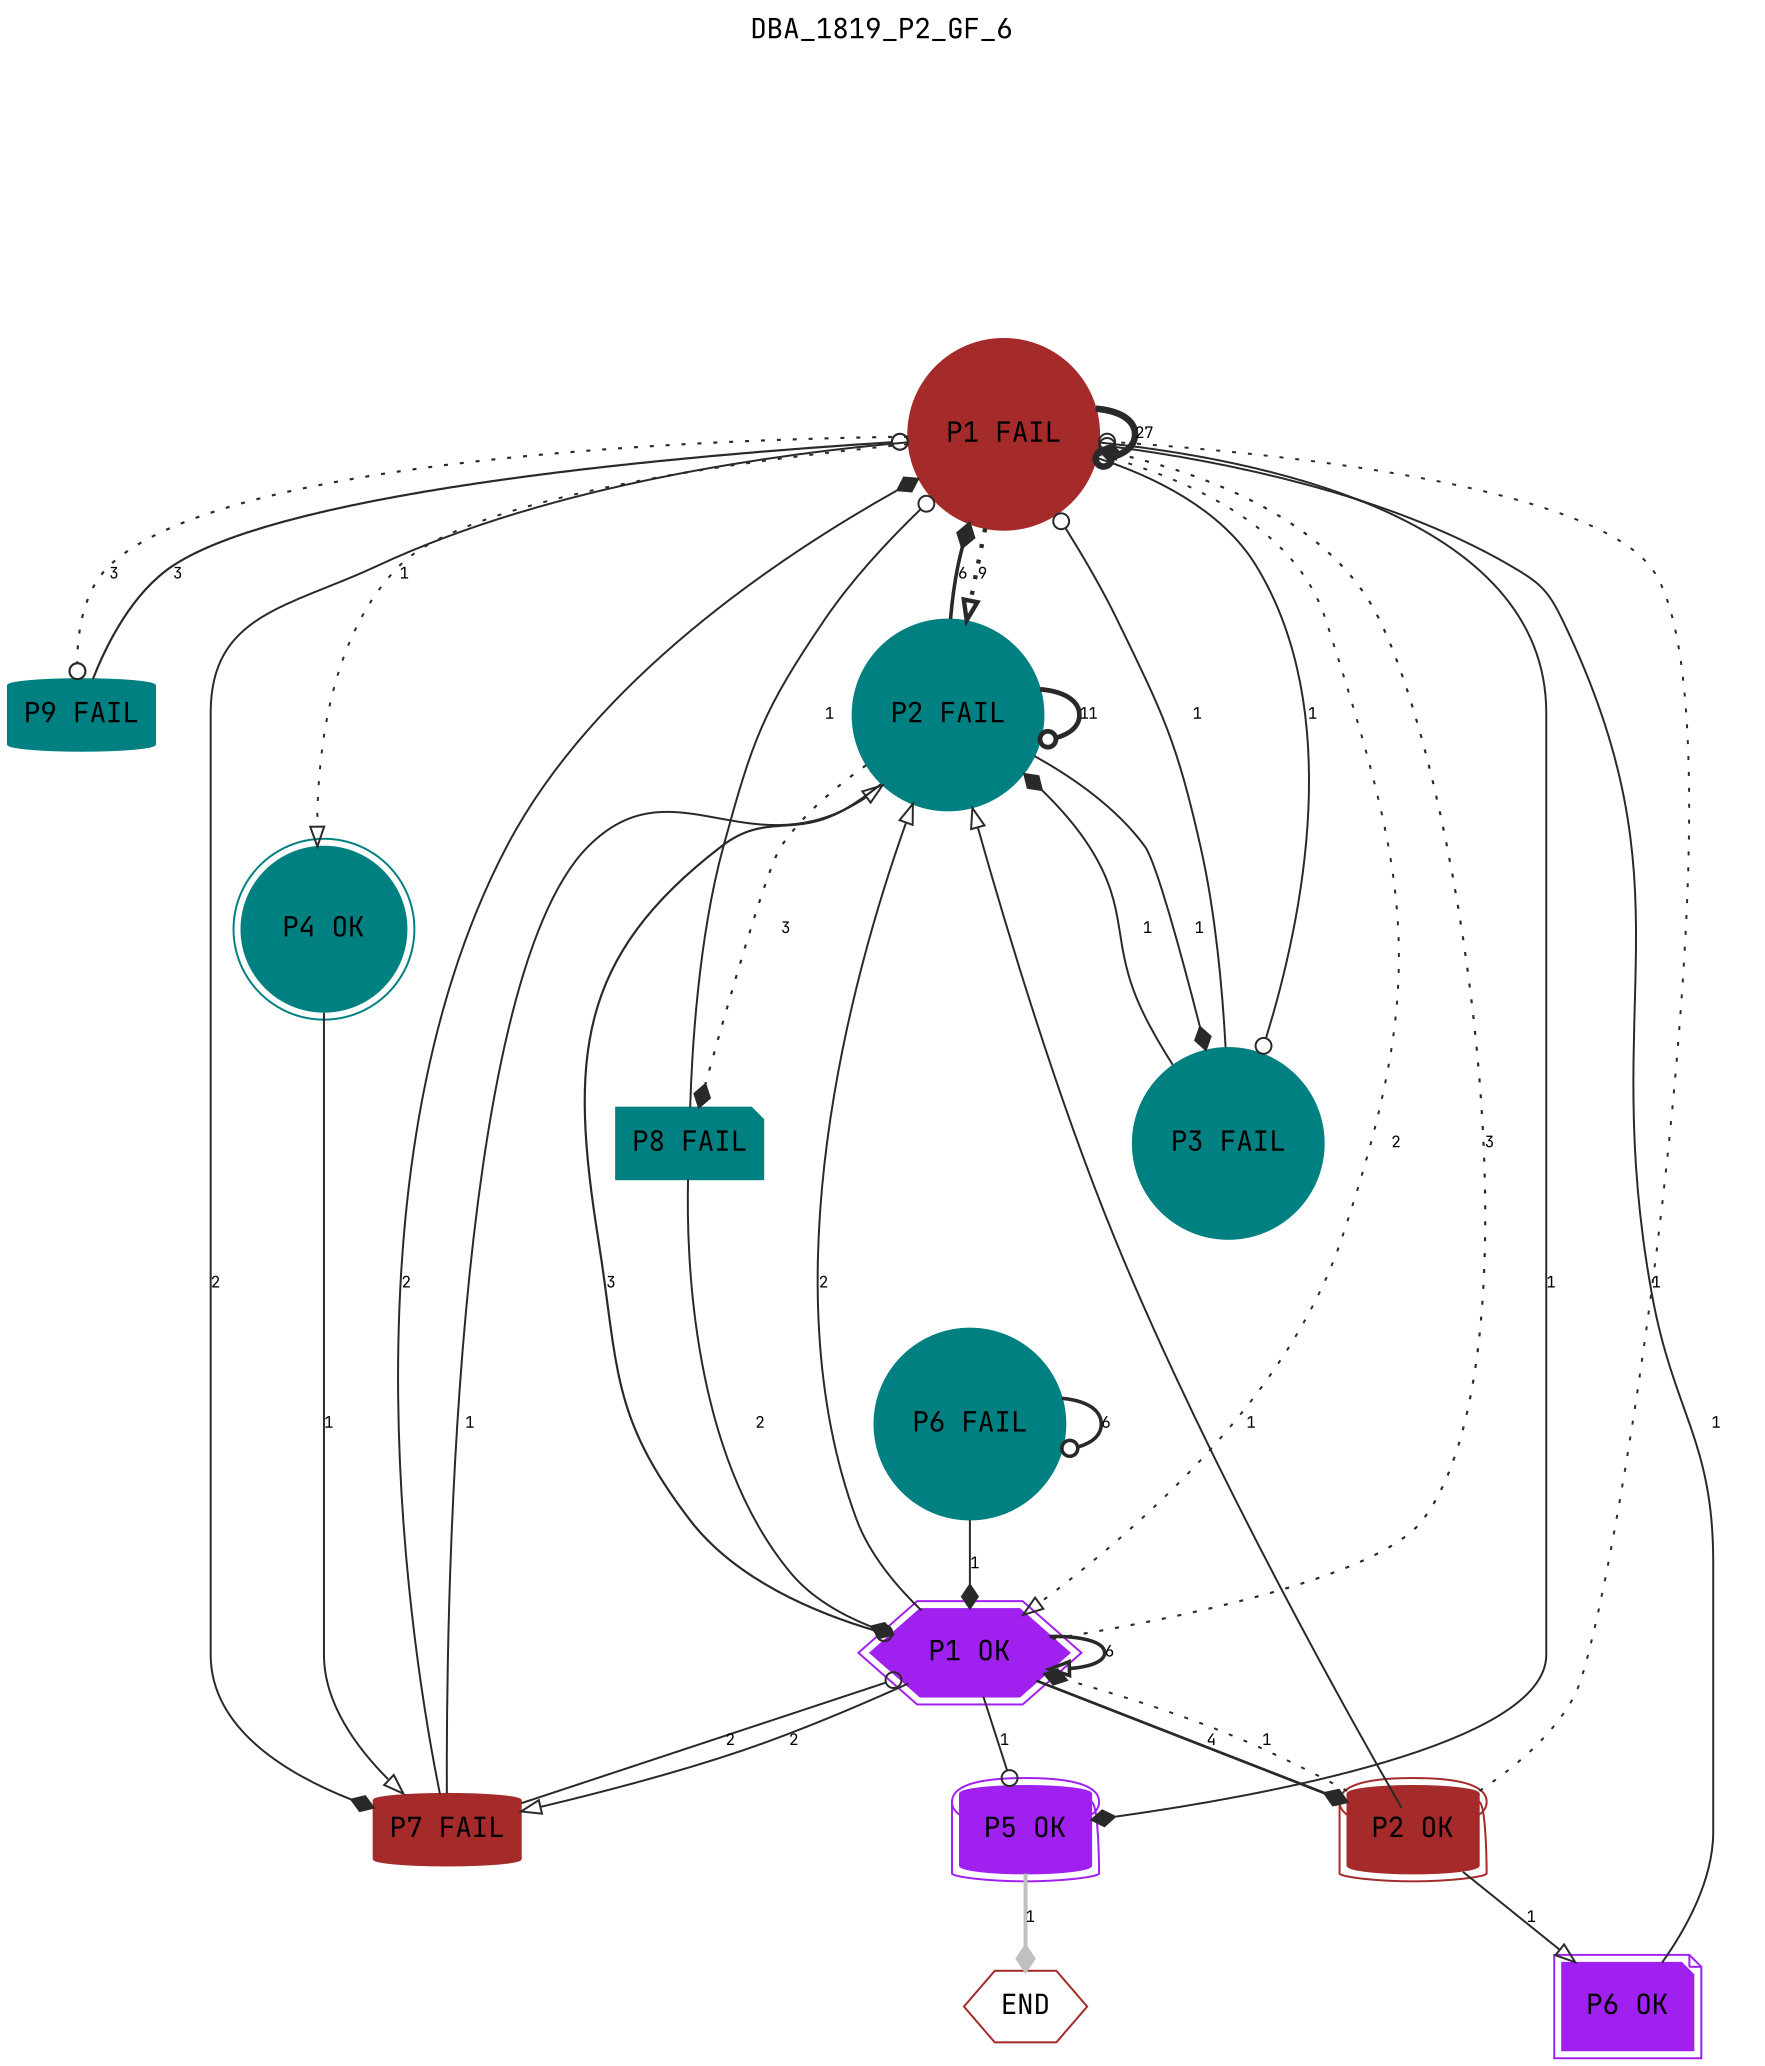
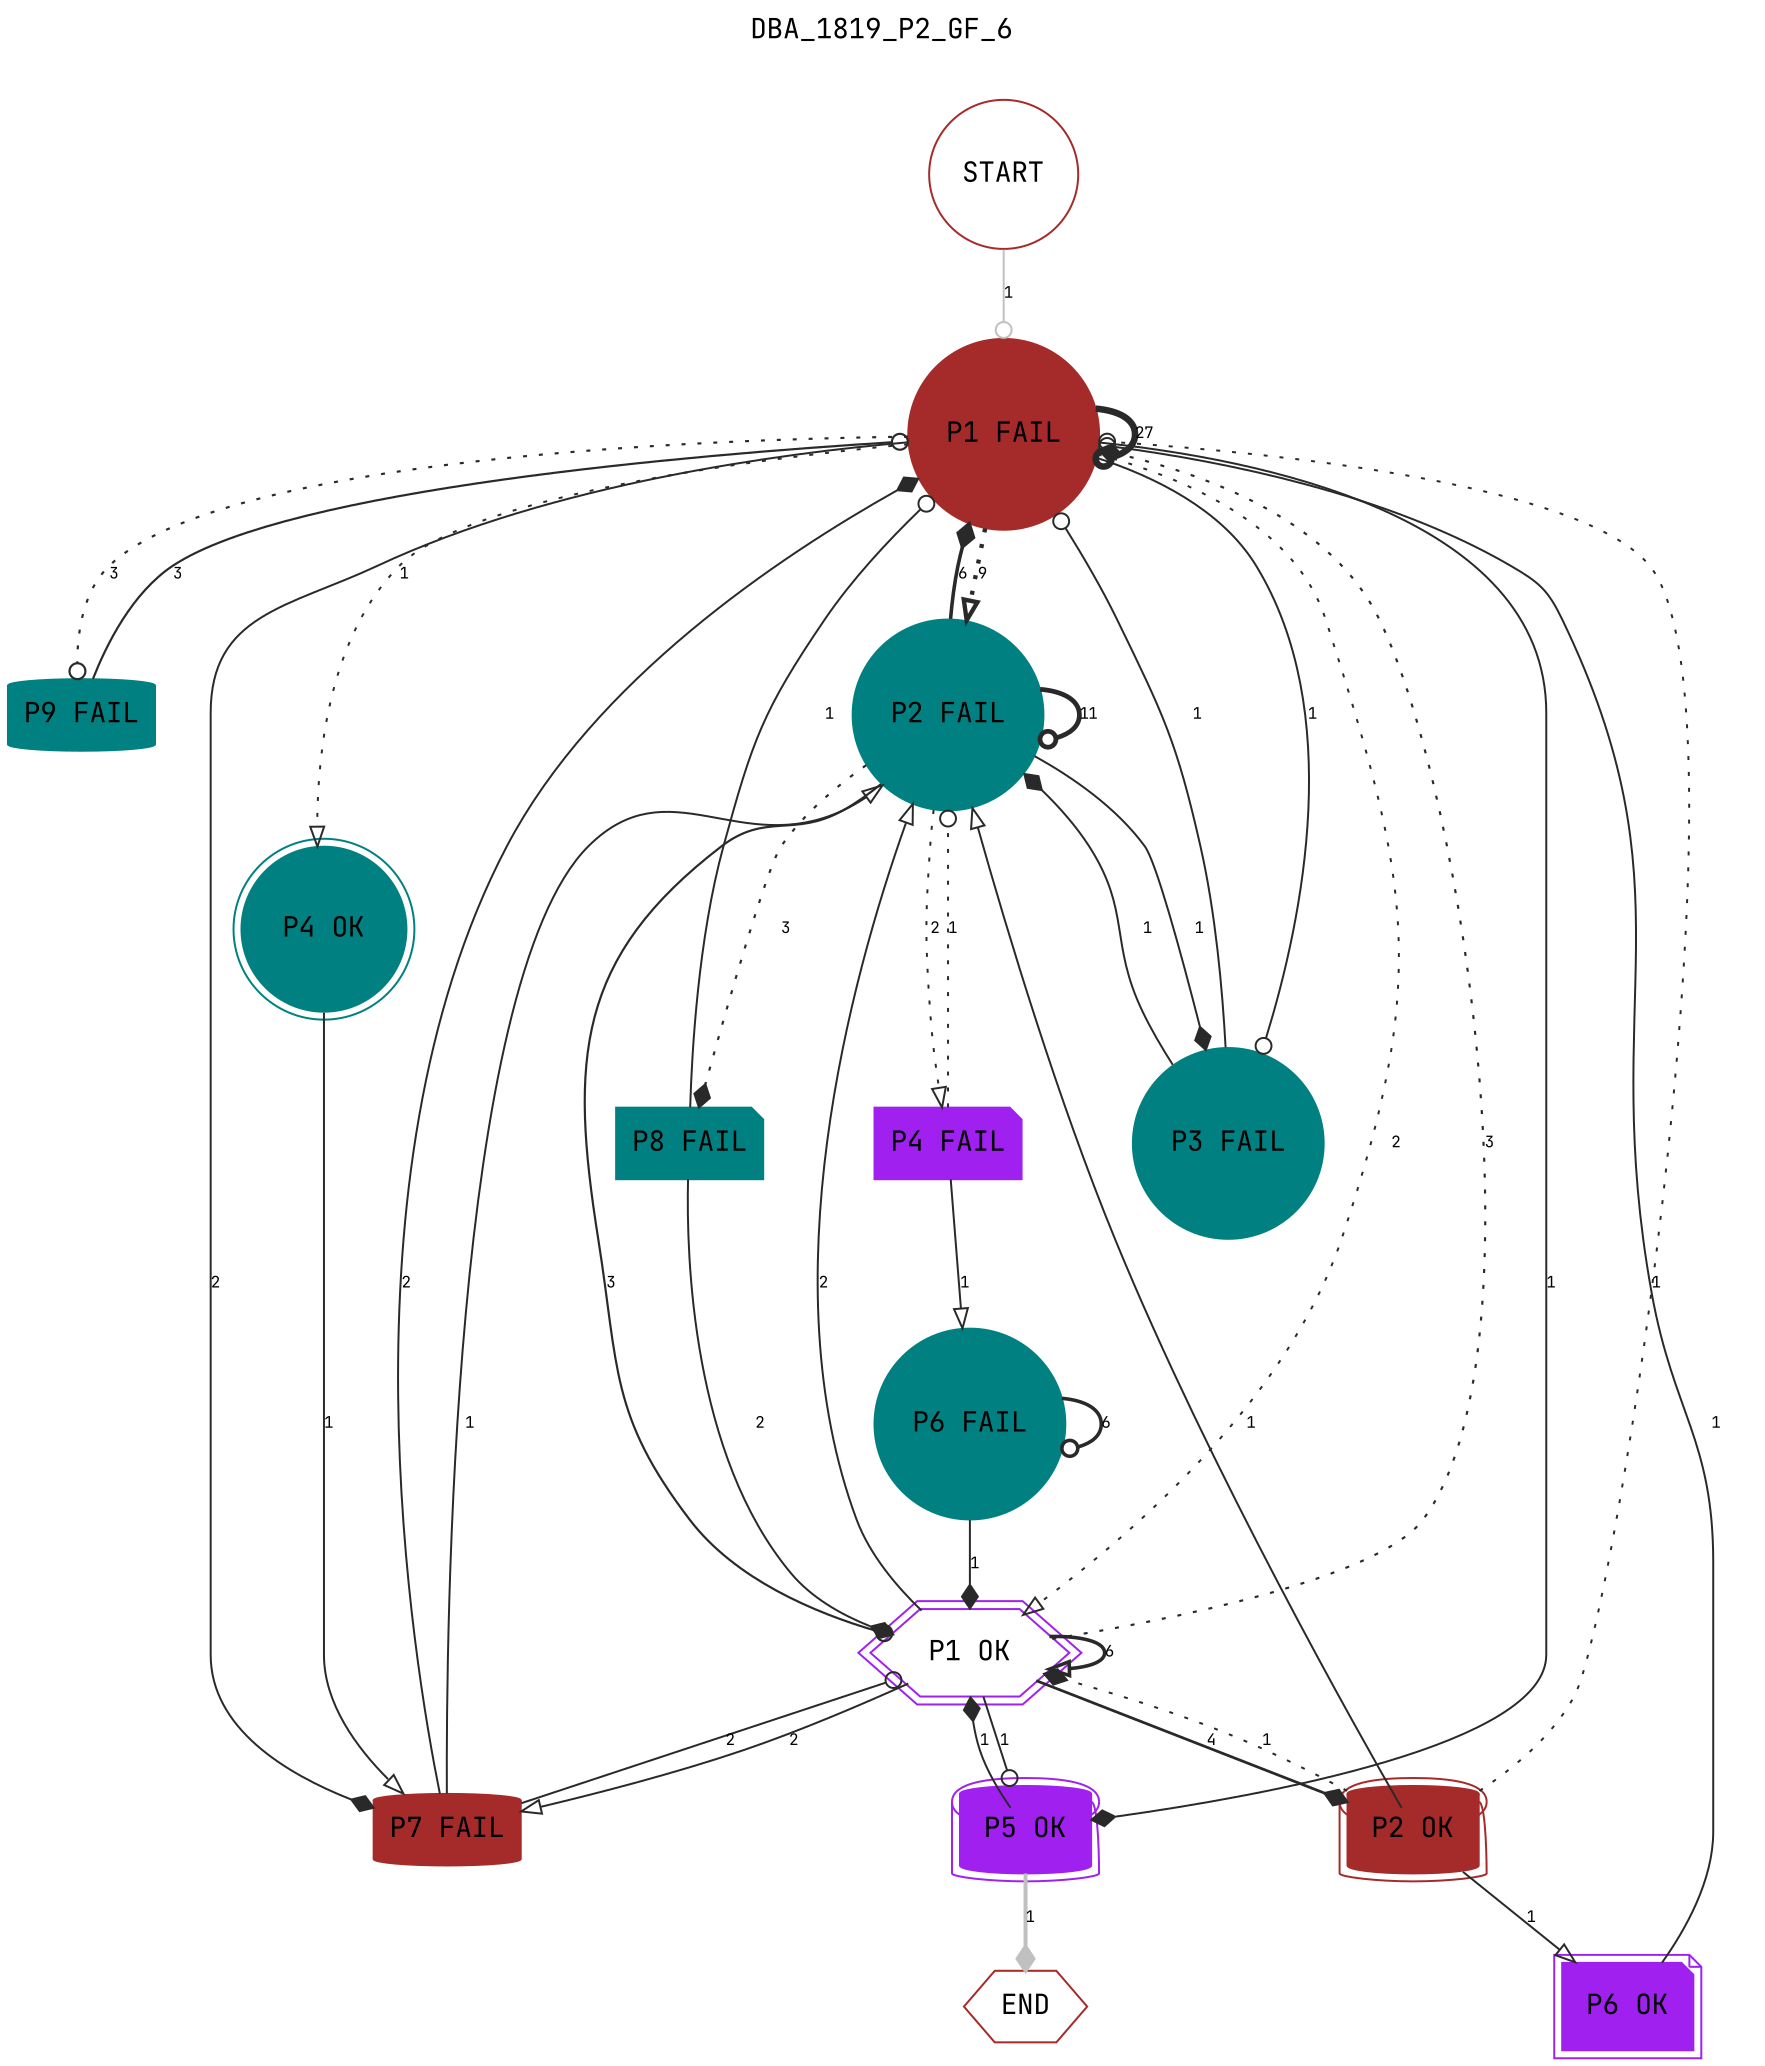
none -> (1004, 174)
none -> (948, 1143)
(970, 1653) -> (970, 1653)
none -> (986, 1767)
